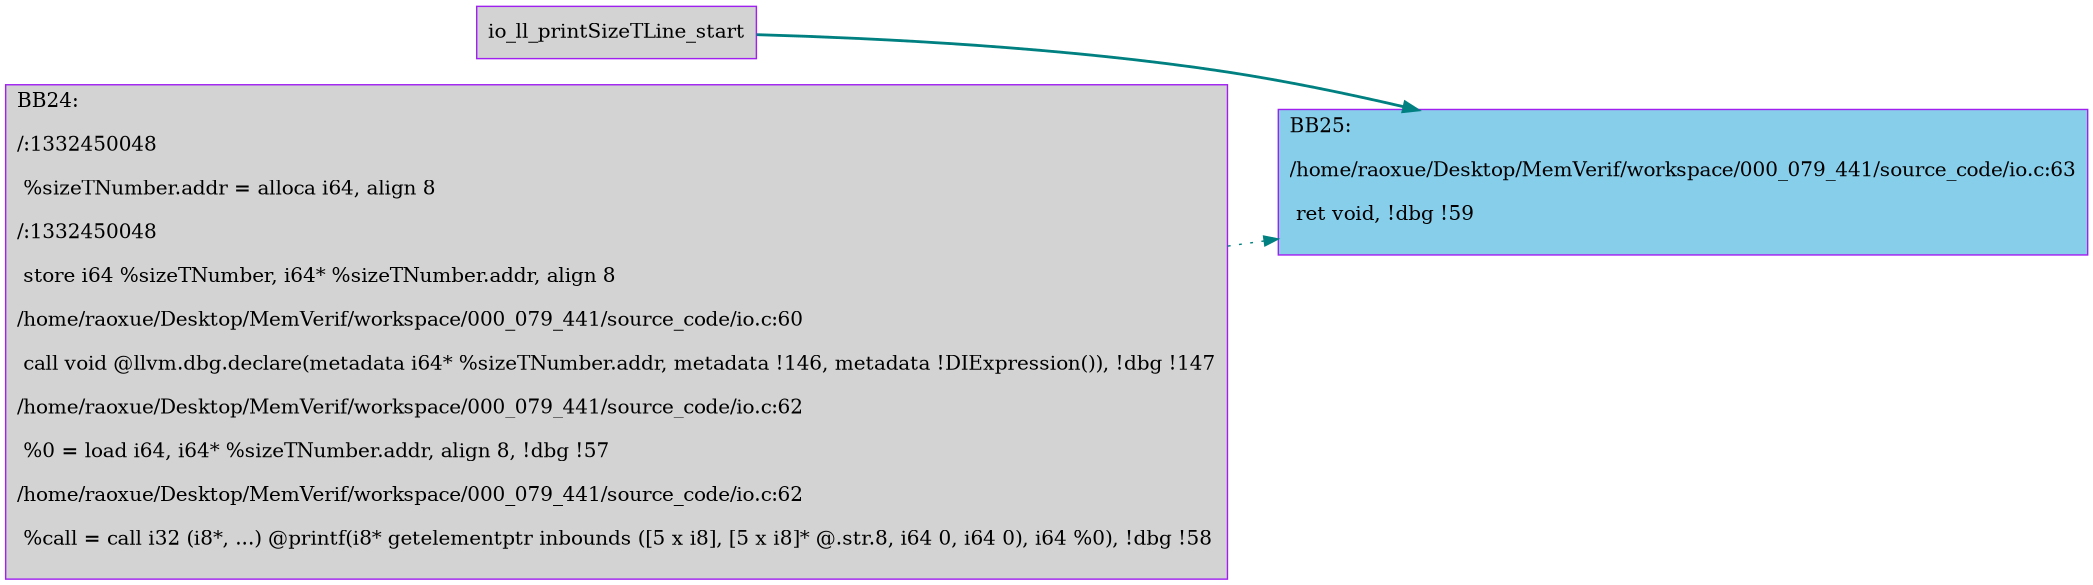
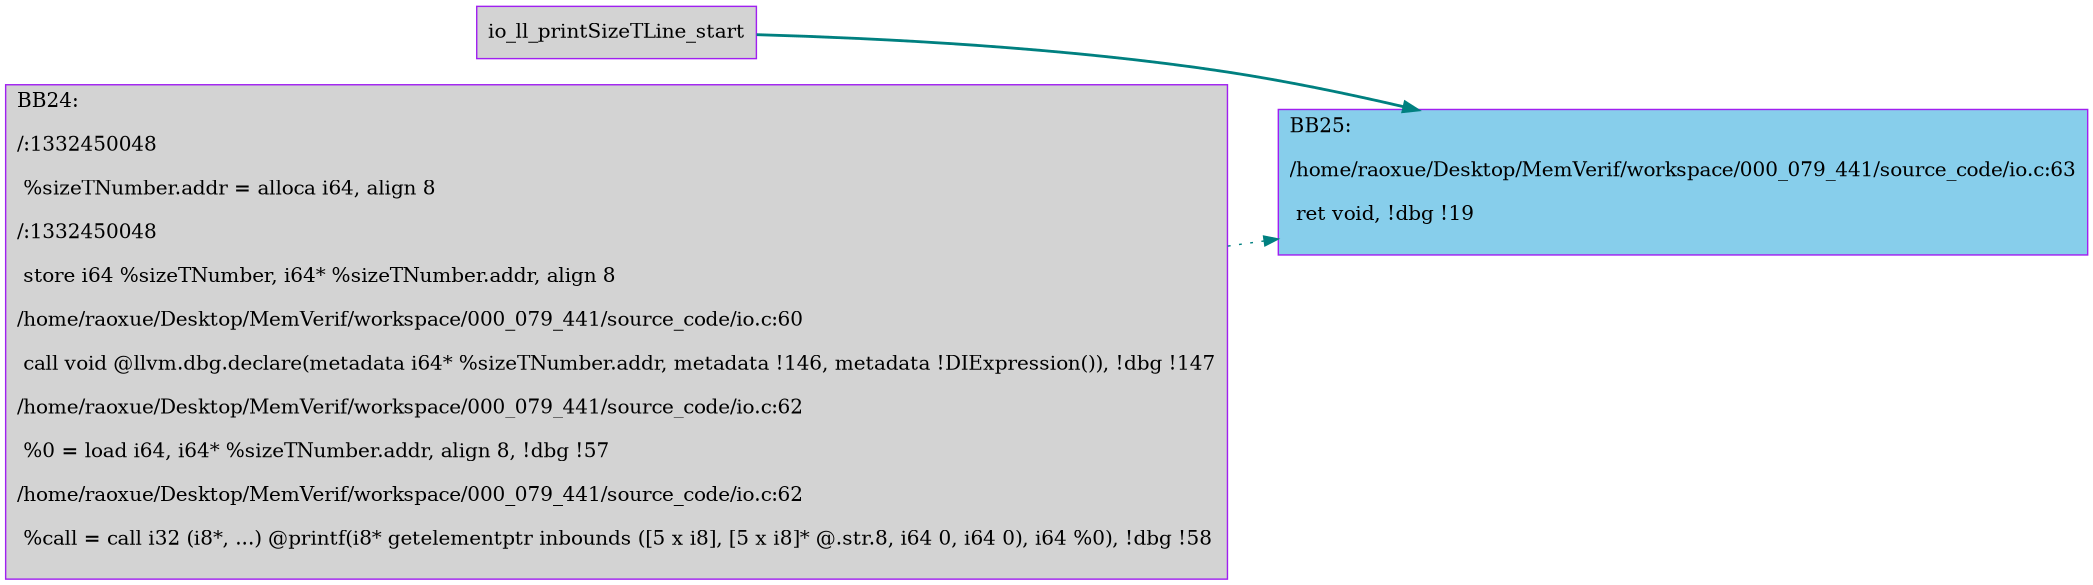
(1382, 214) -> (1382, 214)
